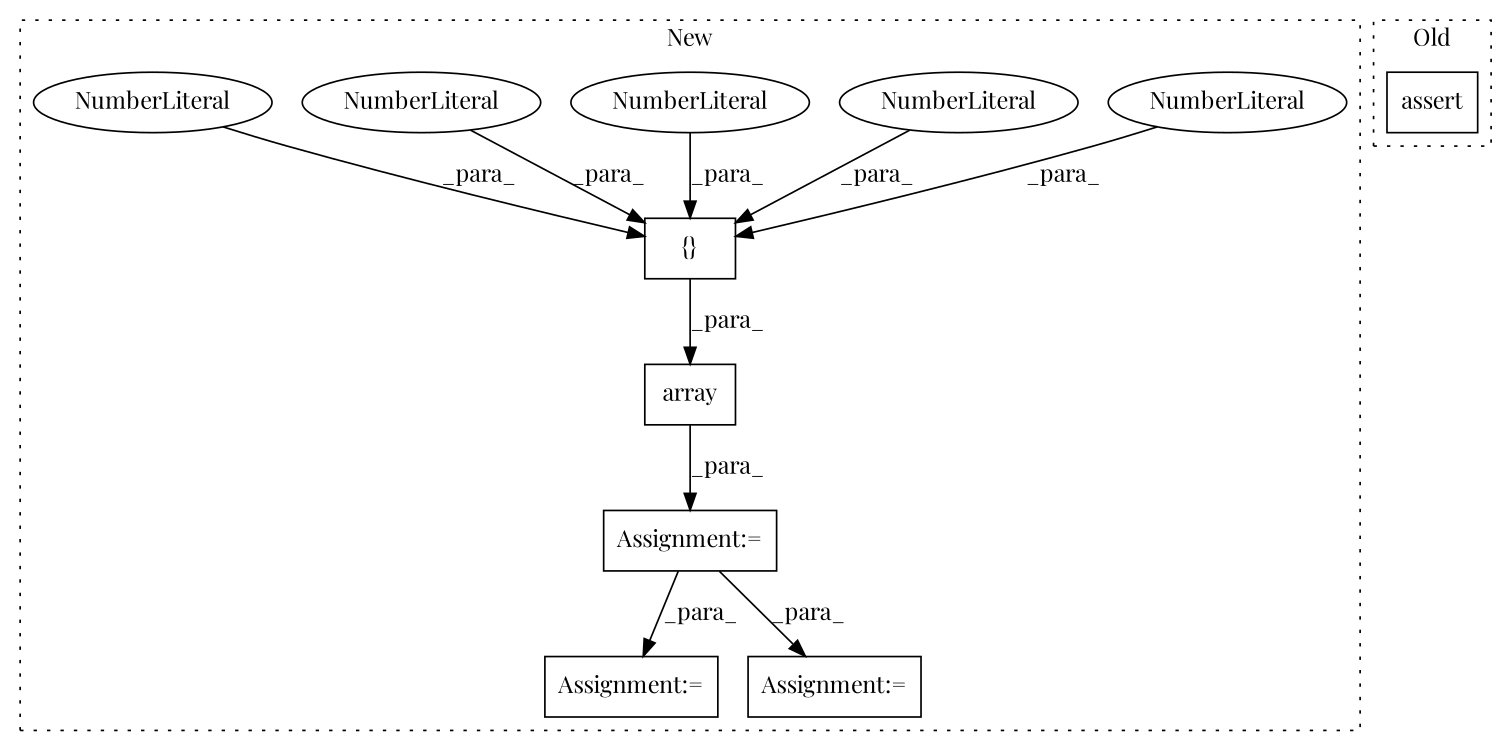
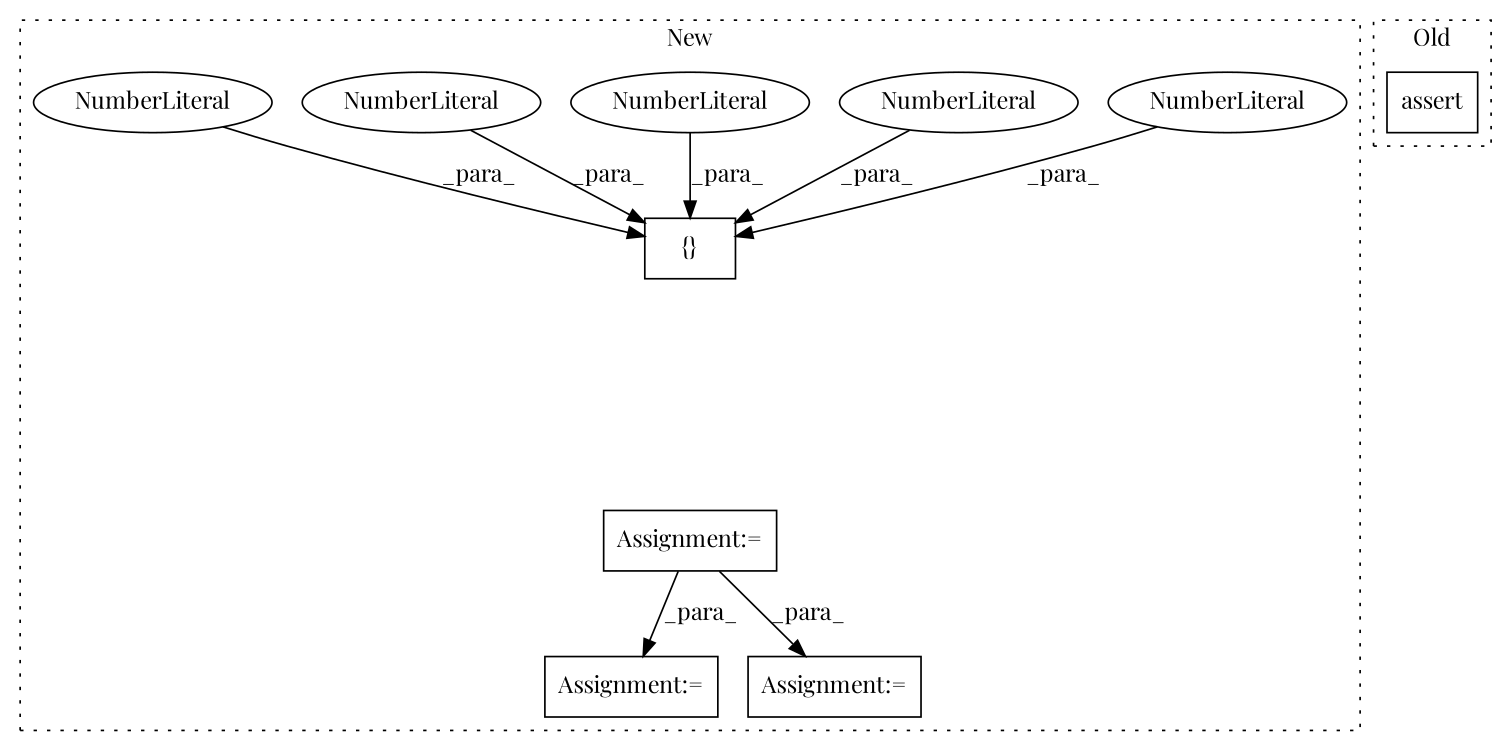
(690, 395) -> none
